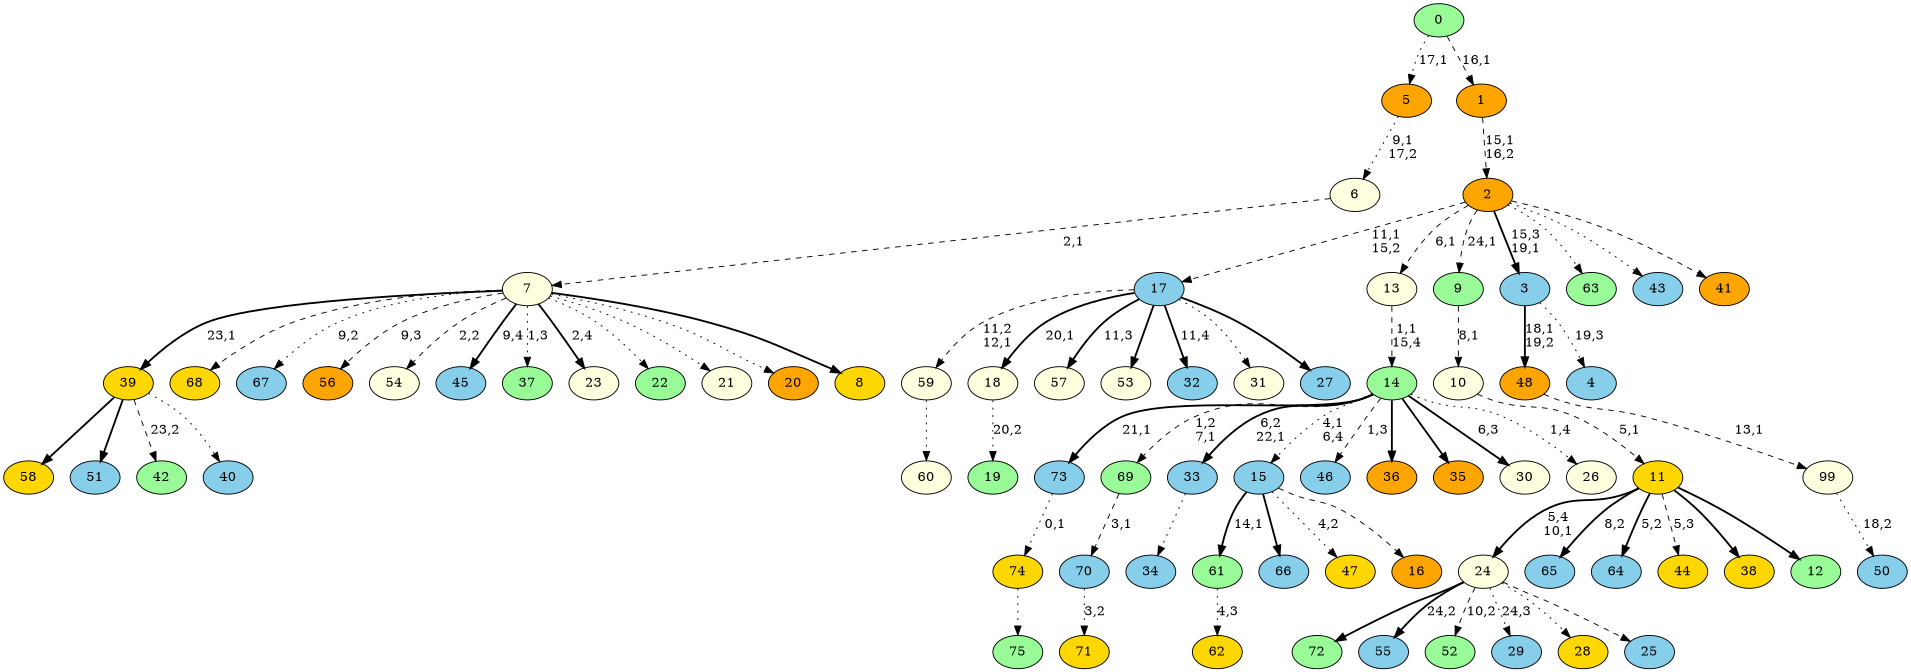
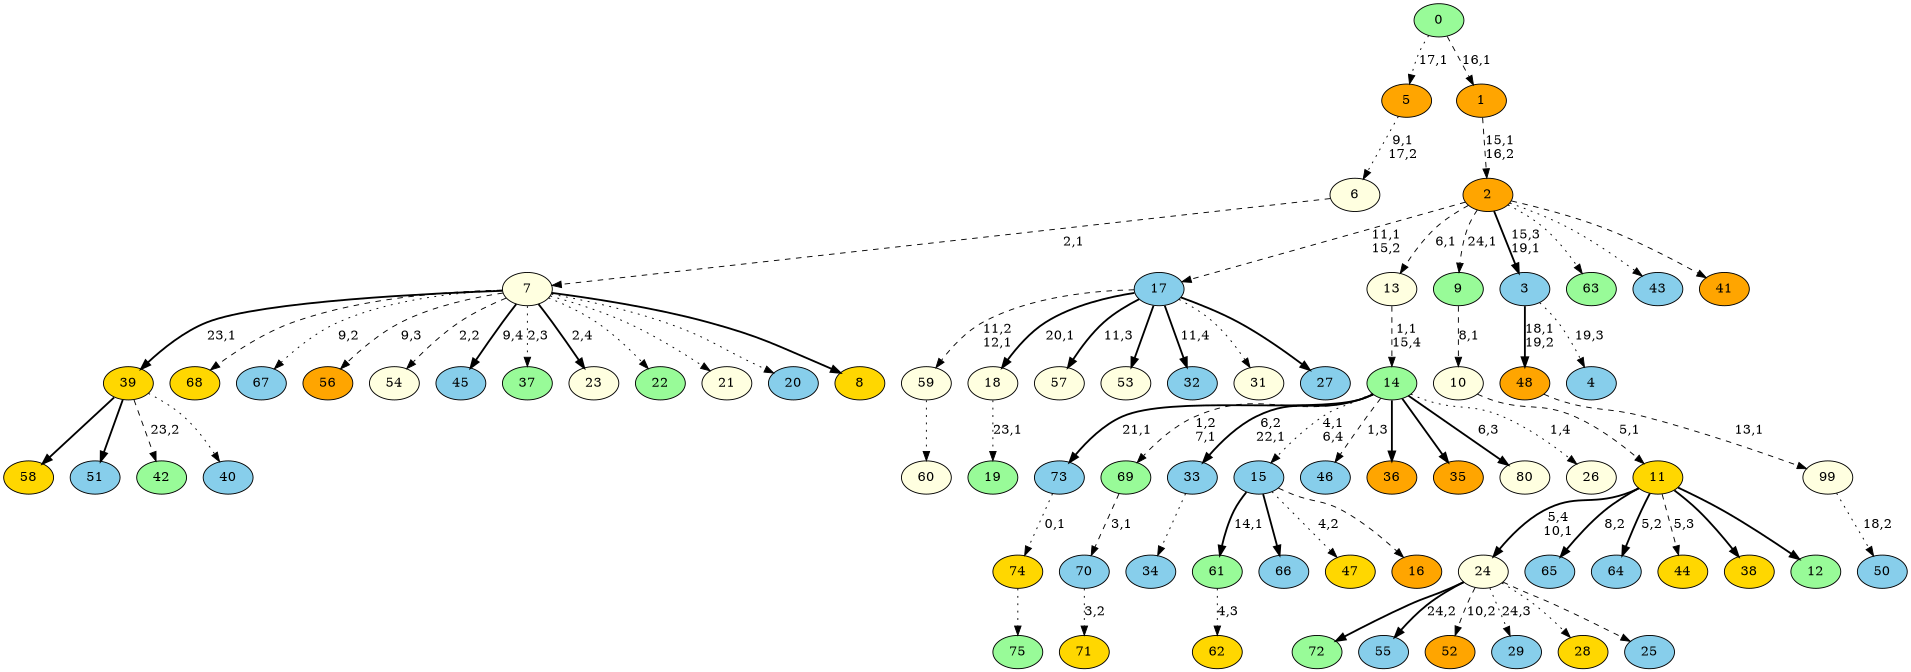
(538, 336) -> (538, 336)
(793, 383) -> (793, 383)
(1008, 430) -> (1008, 430)
(1525, 478) -> (1525, 478)
(1450, 652) -> (1450, 652)
